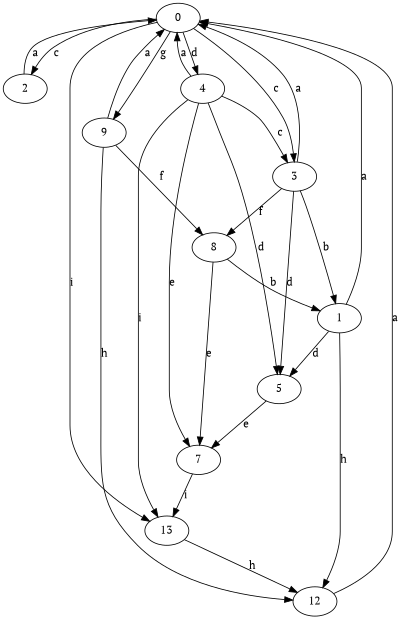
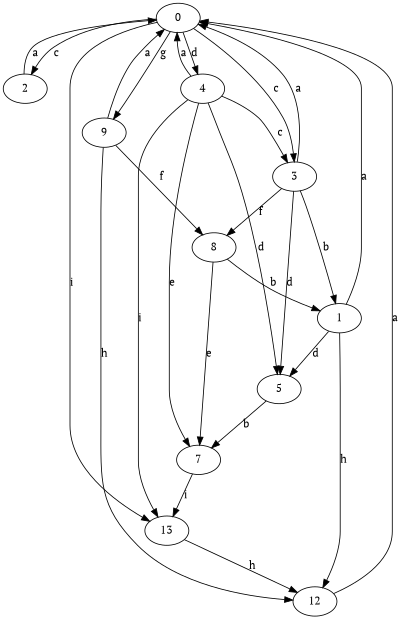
(246, 424) -> (247, 424)
